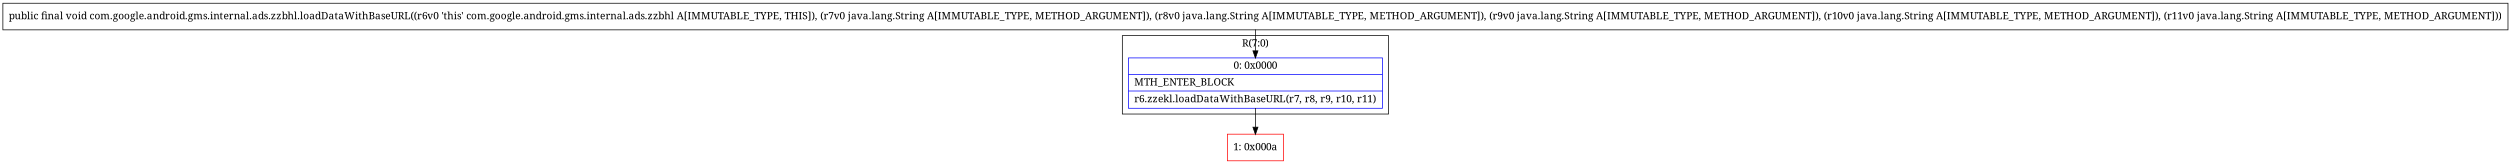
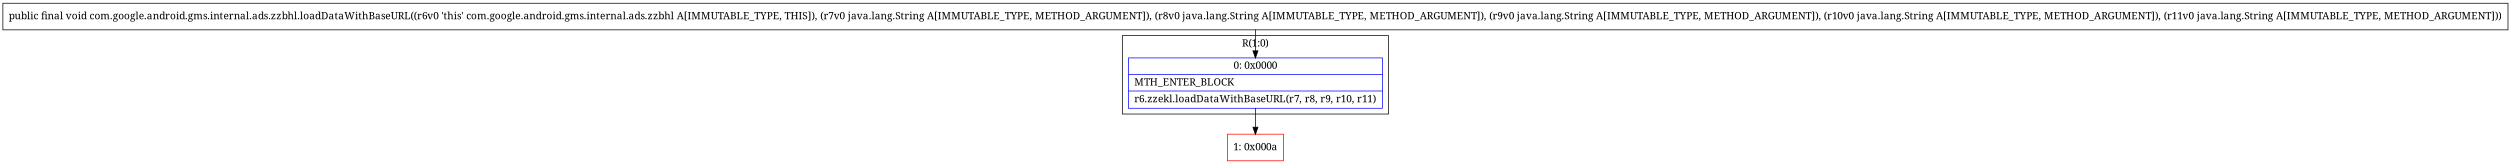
(1255, 44) -> (1255, 44)
